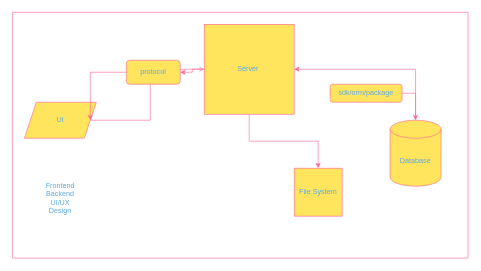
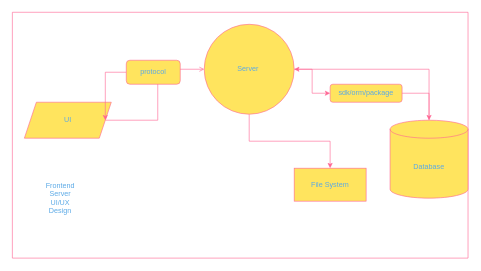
(249, 69) -> (249, 69)
(185, 72) -> (324, 93)
(60, 120) -> (68, 120)
(416, 153) -> (429, 159)
(318, 192) -> (330, 185)
(60, 198) -> (60, 198)
